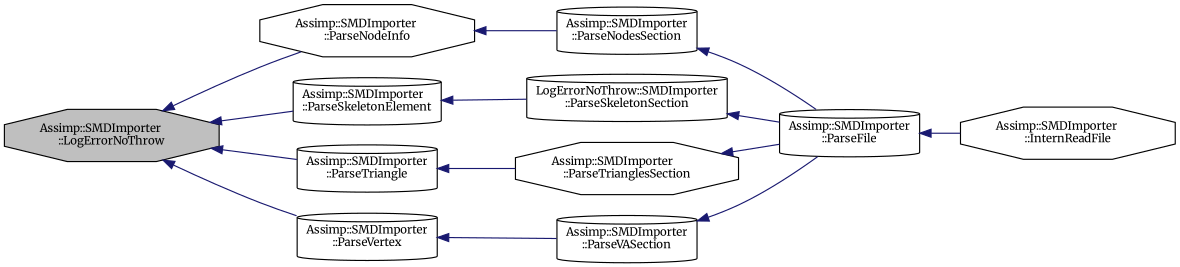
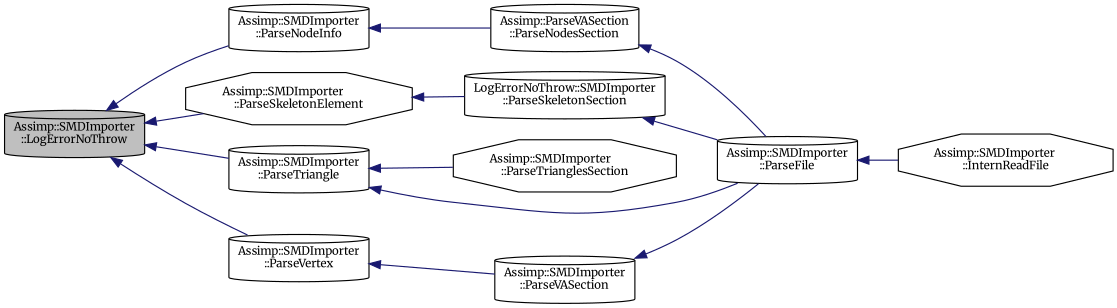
(367, 31) -> (299, 28)
(627, 31) -> (565, 28)
(367, 101) -> (299, 99)
(112, 135) -> (75, 134)
(756, 148) -> (560, 213)
